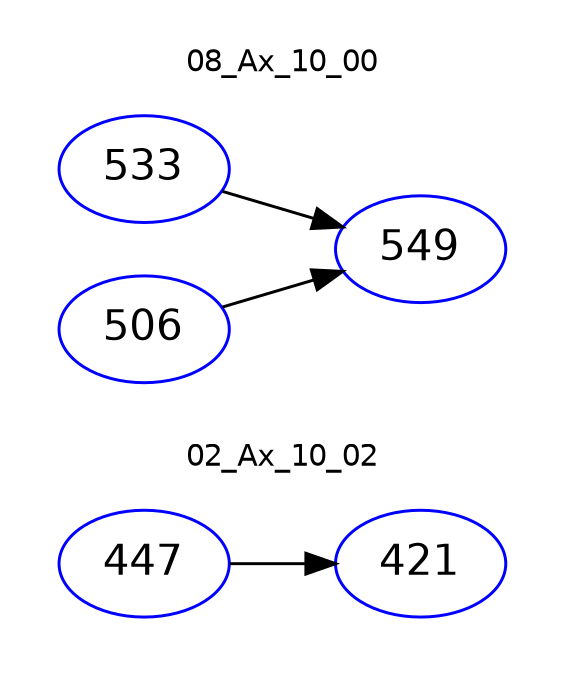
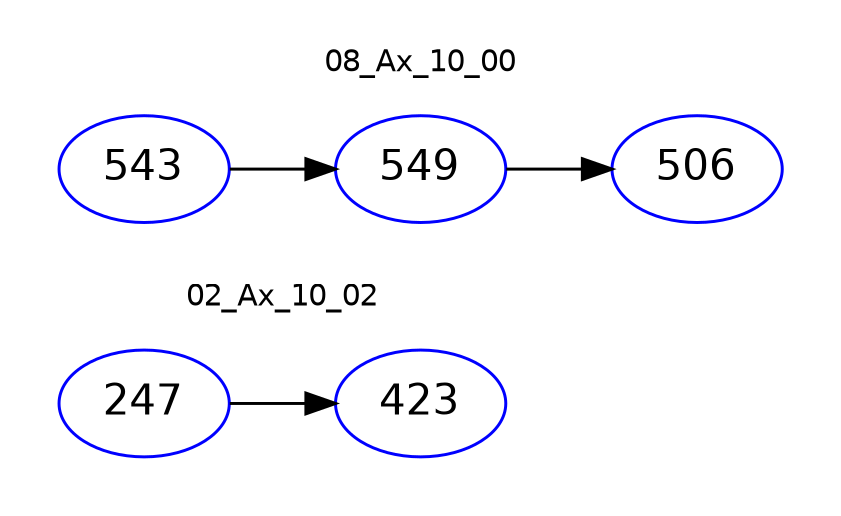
(144, 169) -> (144, 169)
(268, 294) -> (544, 169)
(144, 564) -> (144, 403)
(421, 564) -> (421, 403)
